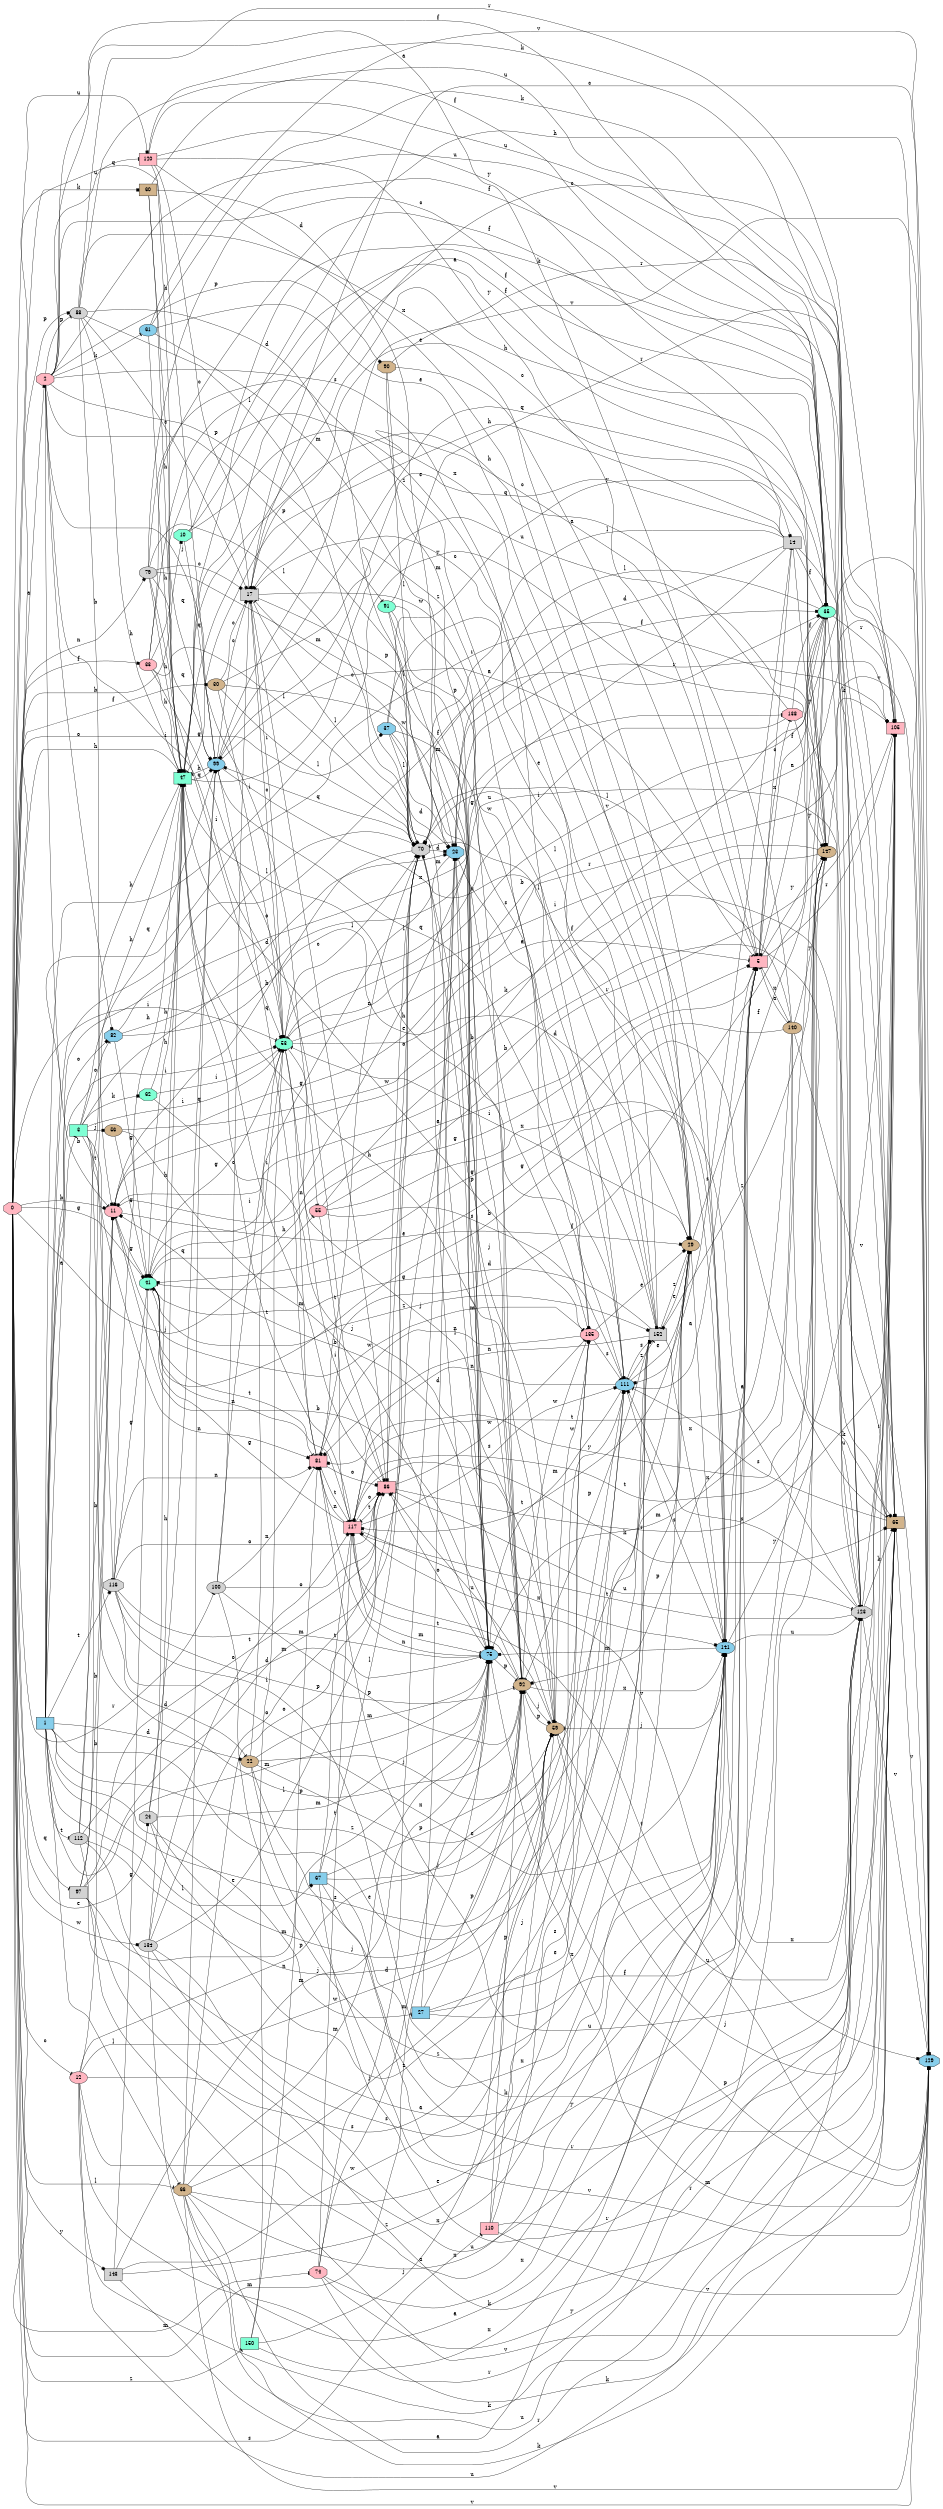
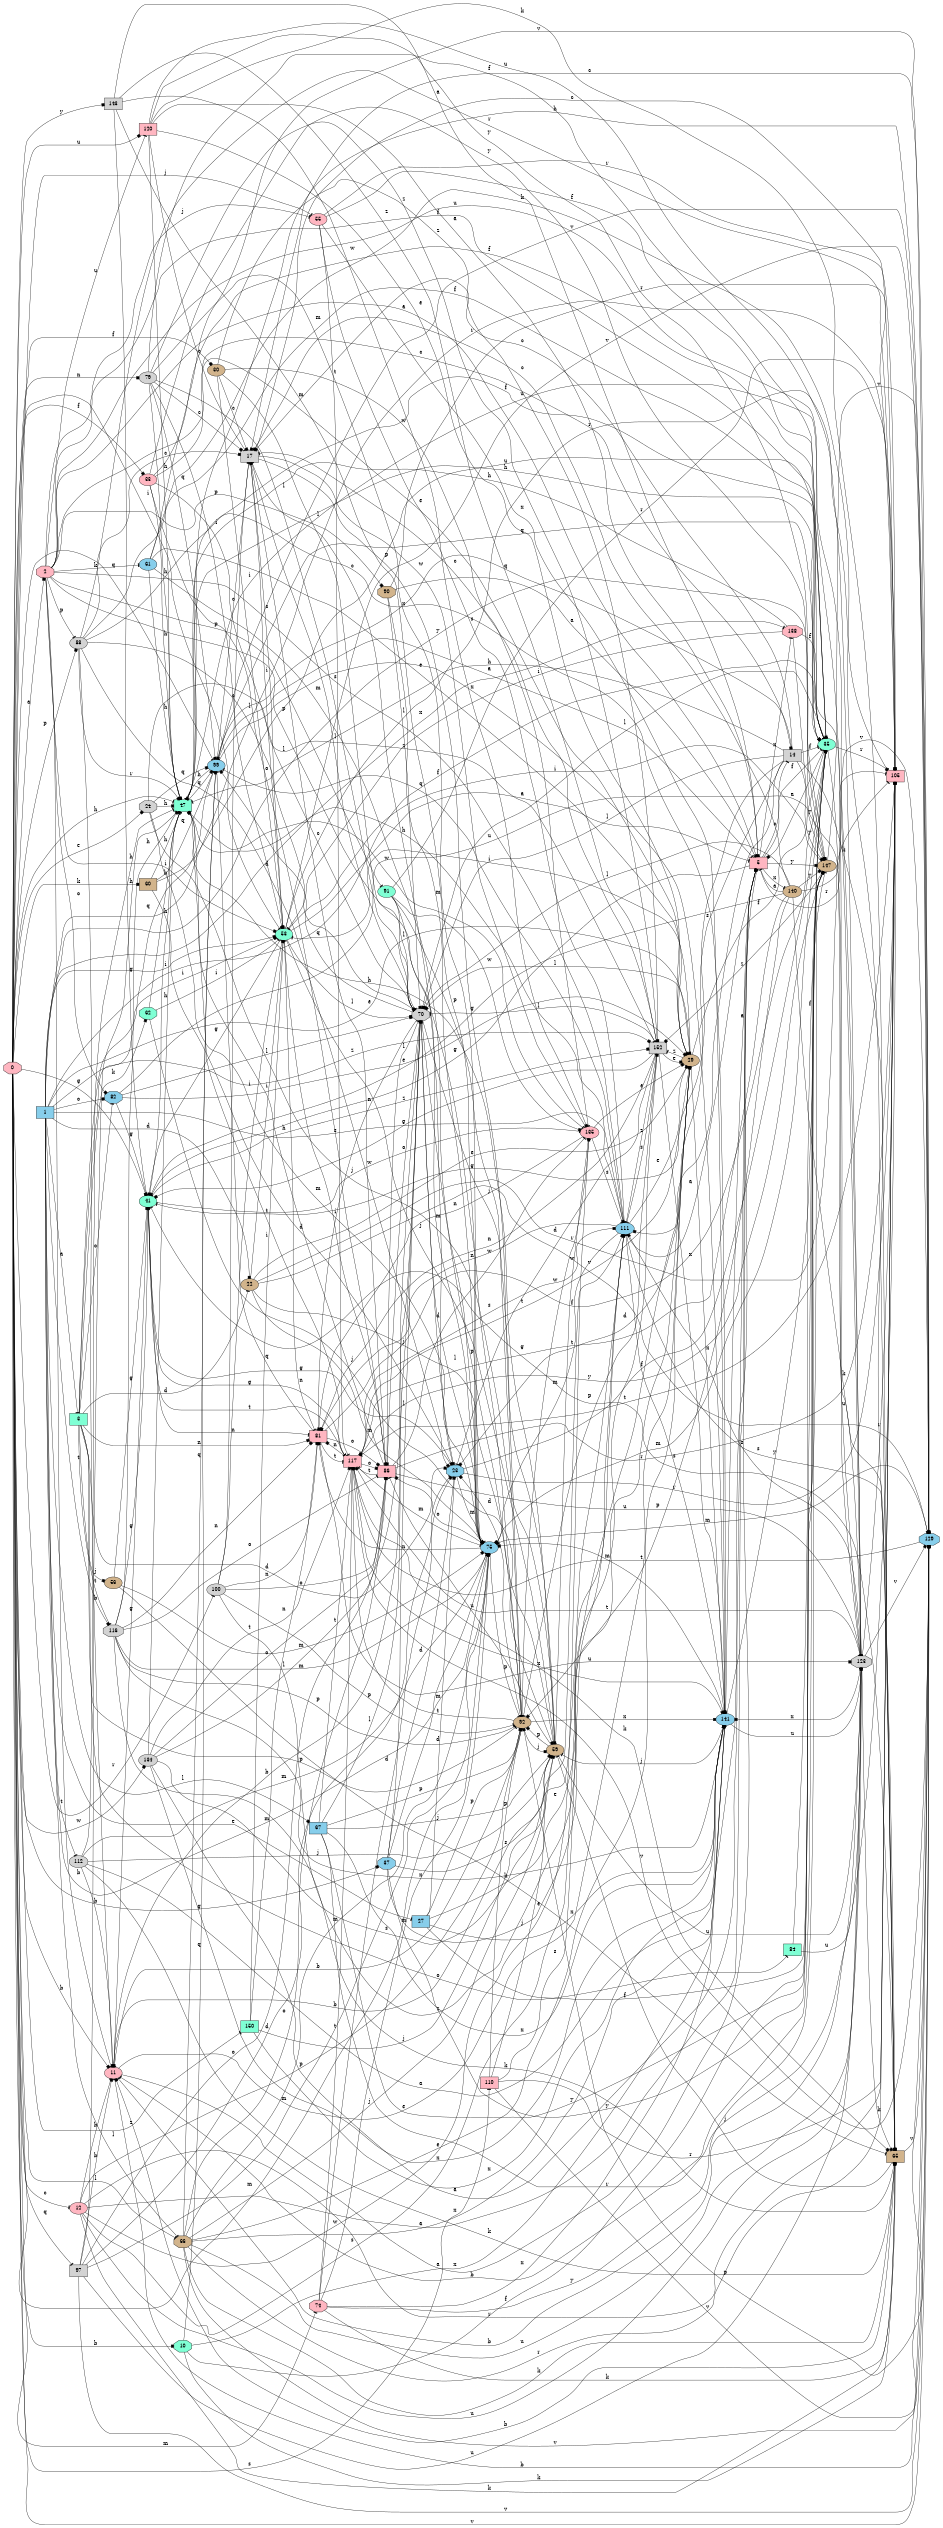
(131, 634) -> (131, 774)
none -> (792, 1950)
